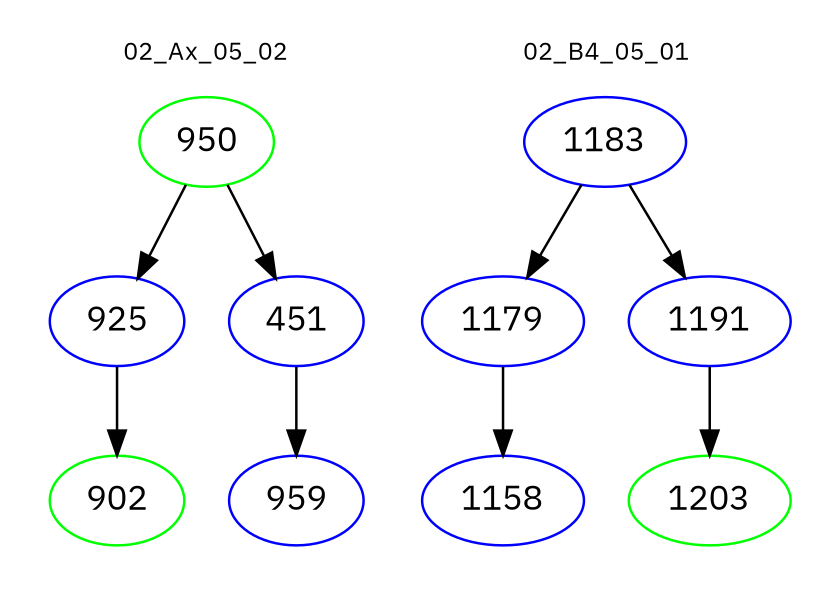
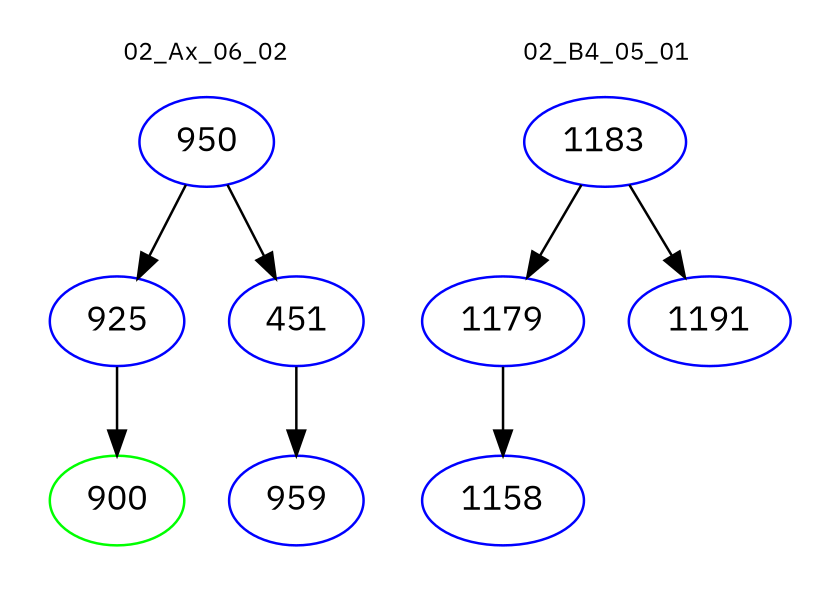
(207, 54) -> (207, 54)
(207, 142) -> (207, 142)
(117, 501) -> (117, 501)
(710, 501) -> none
